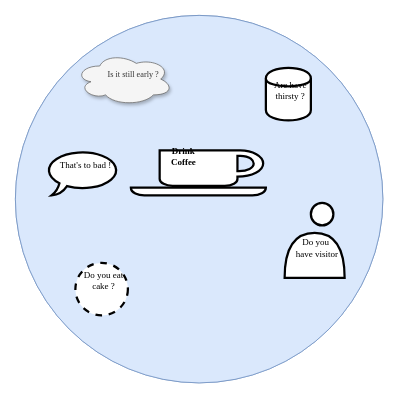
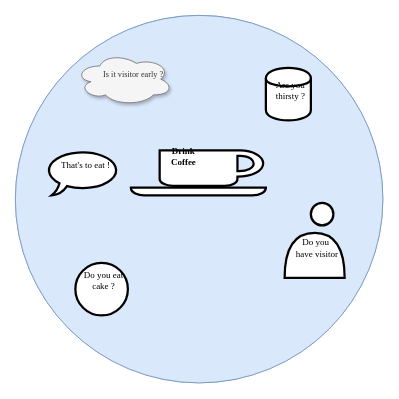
(134, 75) -> (134, 75)
(291, 90) -> (291, 90)
(86, 165) -> (86, 165)
(102, 289) -> (102, 289)
